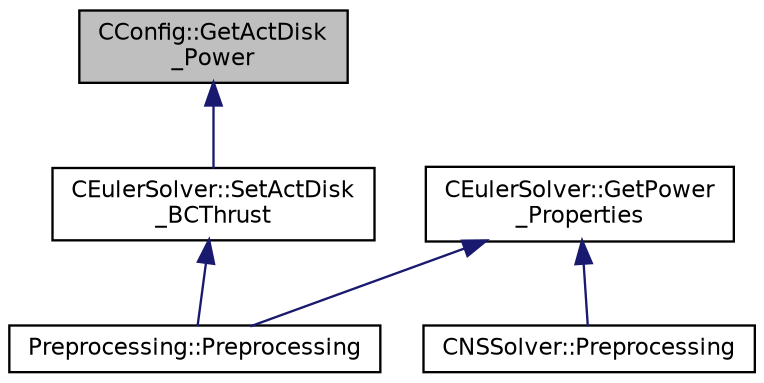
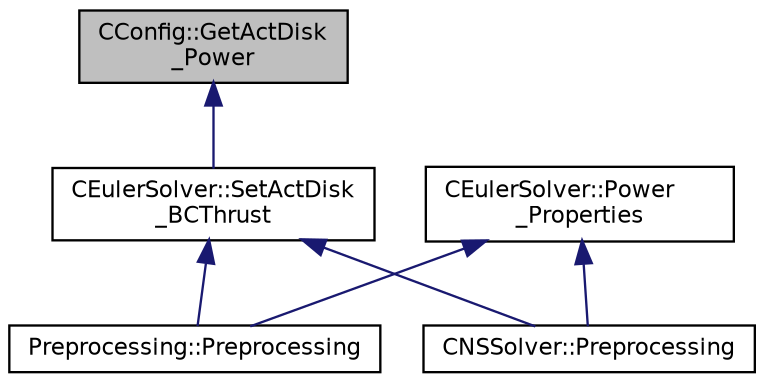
(580, 204) -> (580, 204)
none -> (429, 287)
